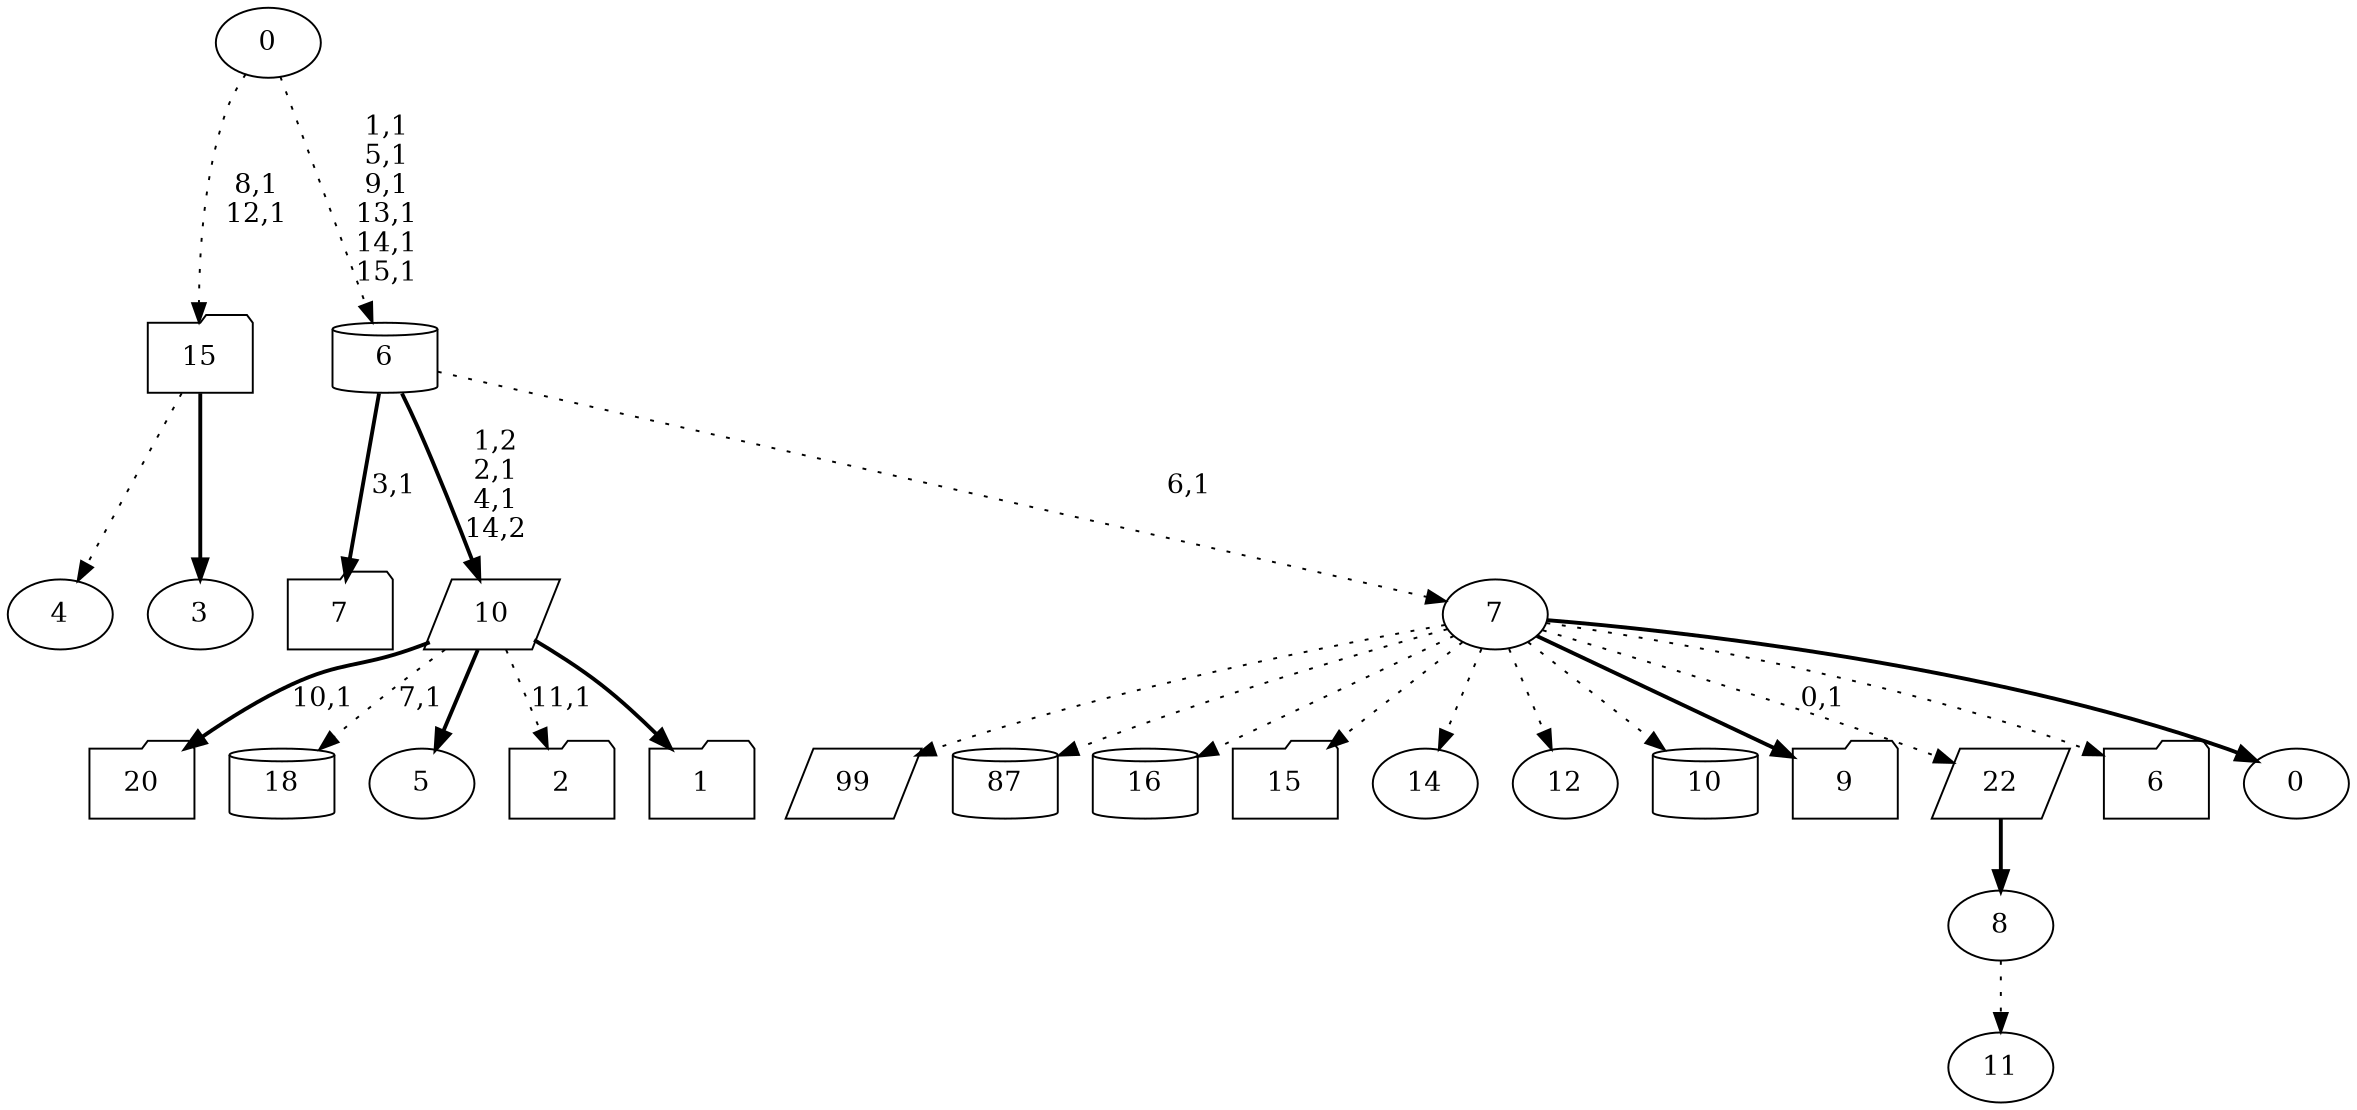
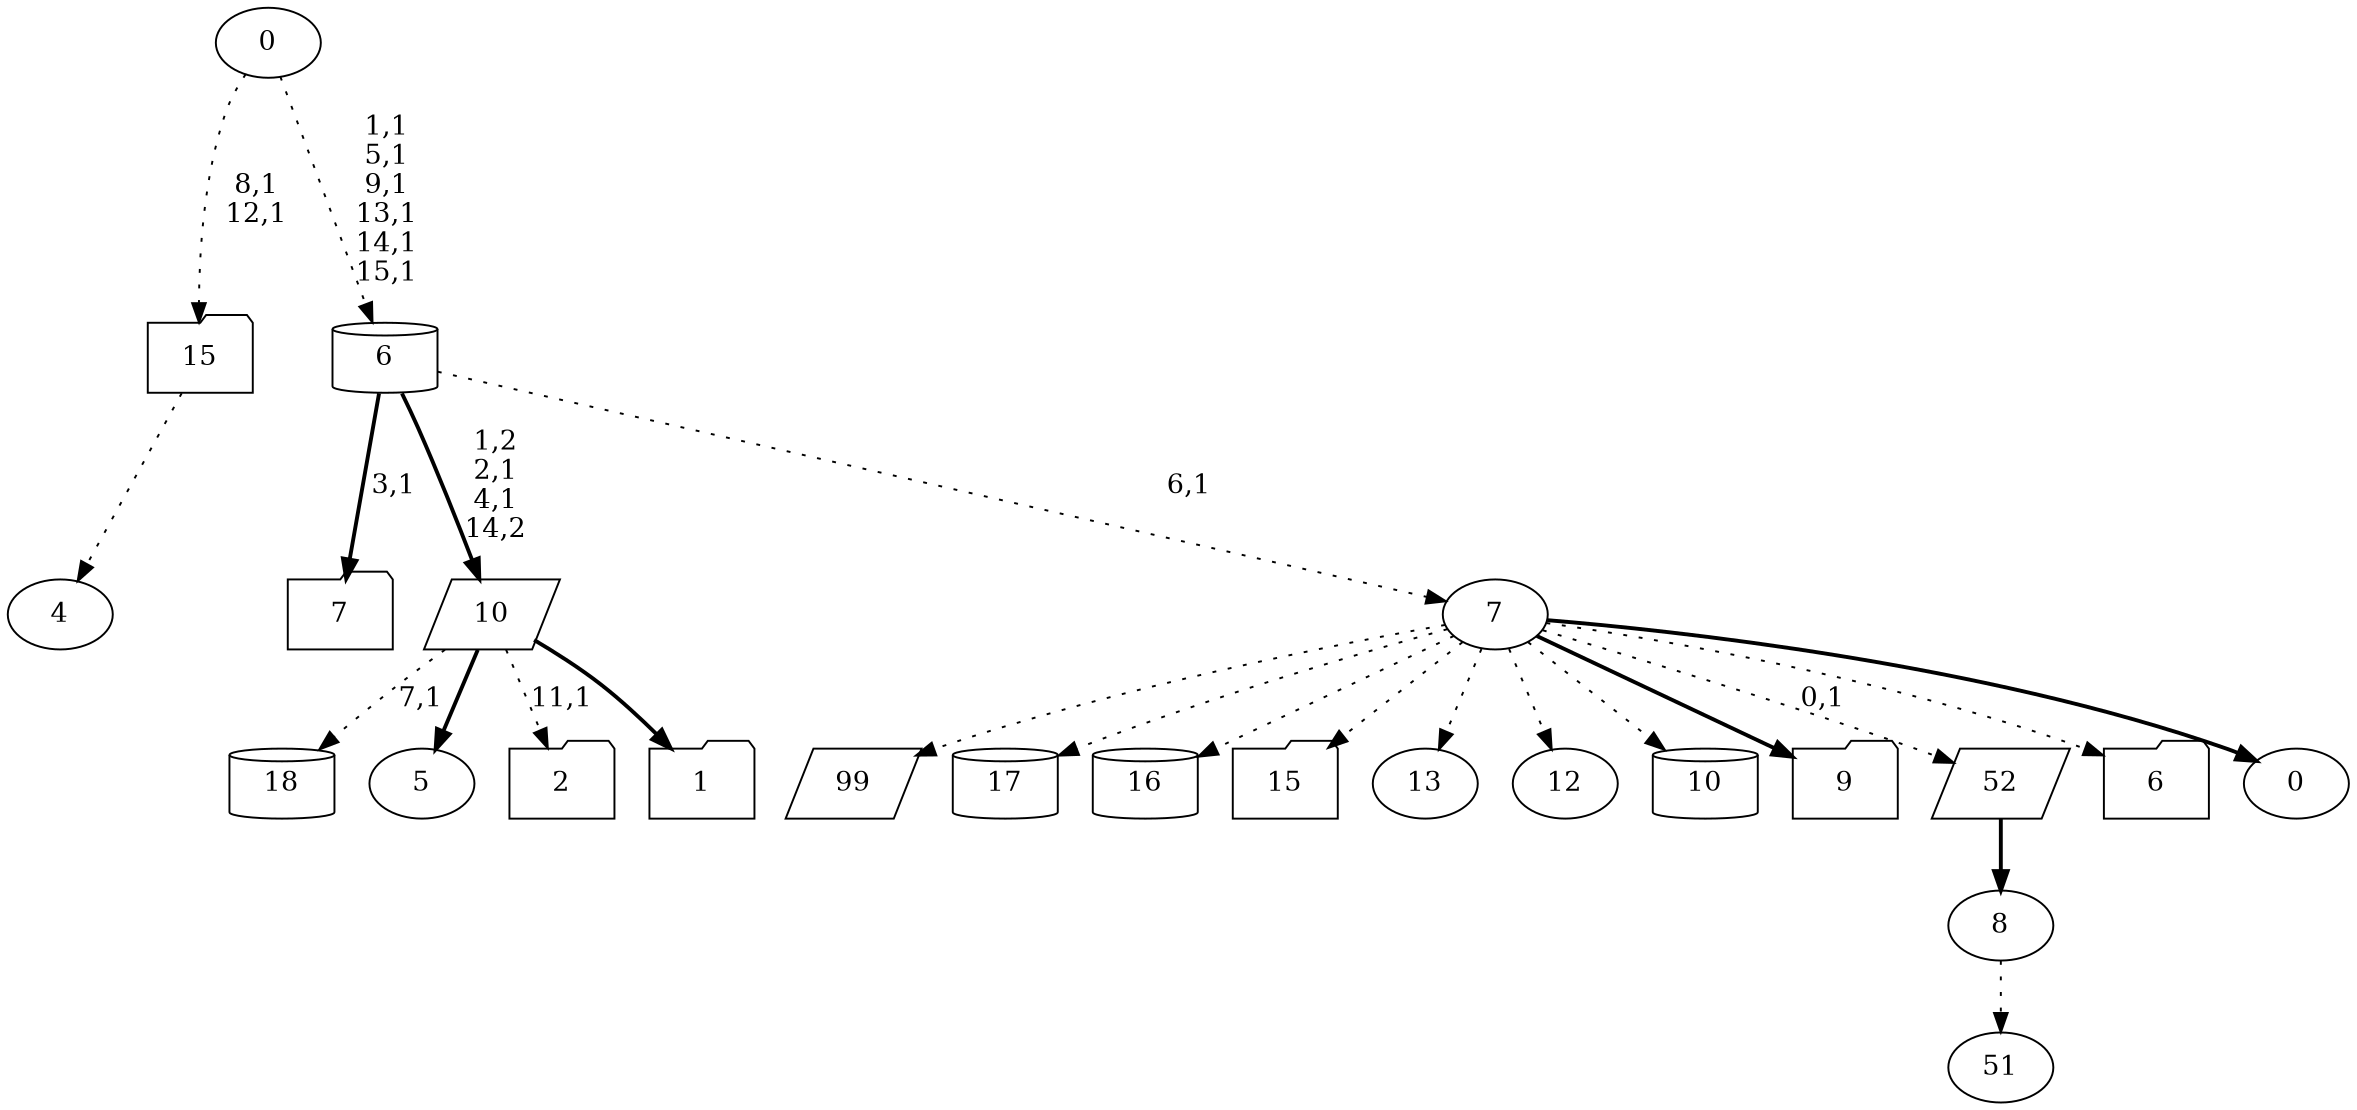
(200, 614) -> none
(142, 784) -> none
(1005, 784) -> (1005, 784)
(1425, 784) -> (1425, 784)
(2001, 784) -> (2001, 784)
(2001, 1068) -> (2001, 1068)
